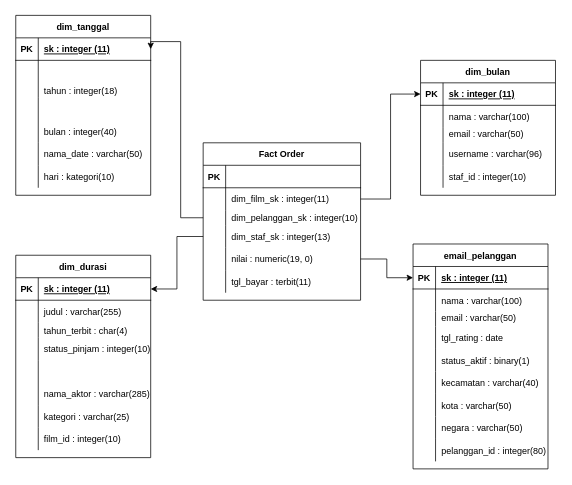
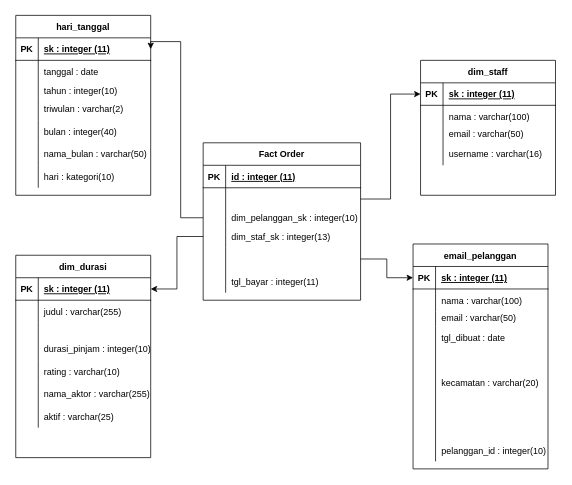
(83, 27) -> (83, 27)
none -> (94, 72)
(488, 72) -> (488, 72)
(87, 91) -> (87, 91)
none -> (94, 109)
(98, 155) -> (99, 155)
(500, 155) -> (500, 155)
none -> (293, 177)
(499, 177) -> none
(293, 199) -> none
(293, 259) -> none
(281, 282) -> (283, 282)
(94, 330) -> none
(478, 338) -> (478, 338)
(106, 350) -> (105, 350)
(492, 360) -> none
none -> (94, 372)
(495, 383) -> (495, 383)
(103, 395) -> (103, 395)
(492, 405) -> none
(94, 417) -> (87, 417)
(492, 428) -> none
(94, 439) -> none
(500, 451) -> (500, 451)
